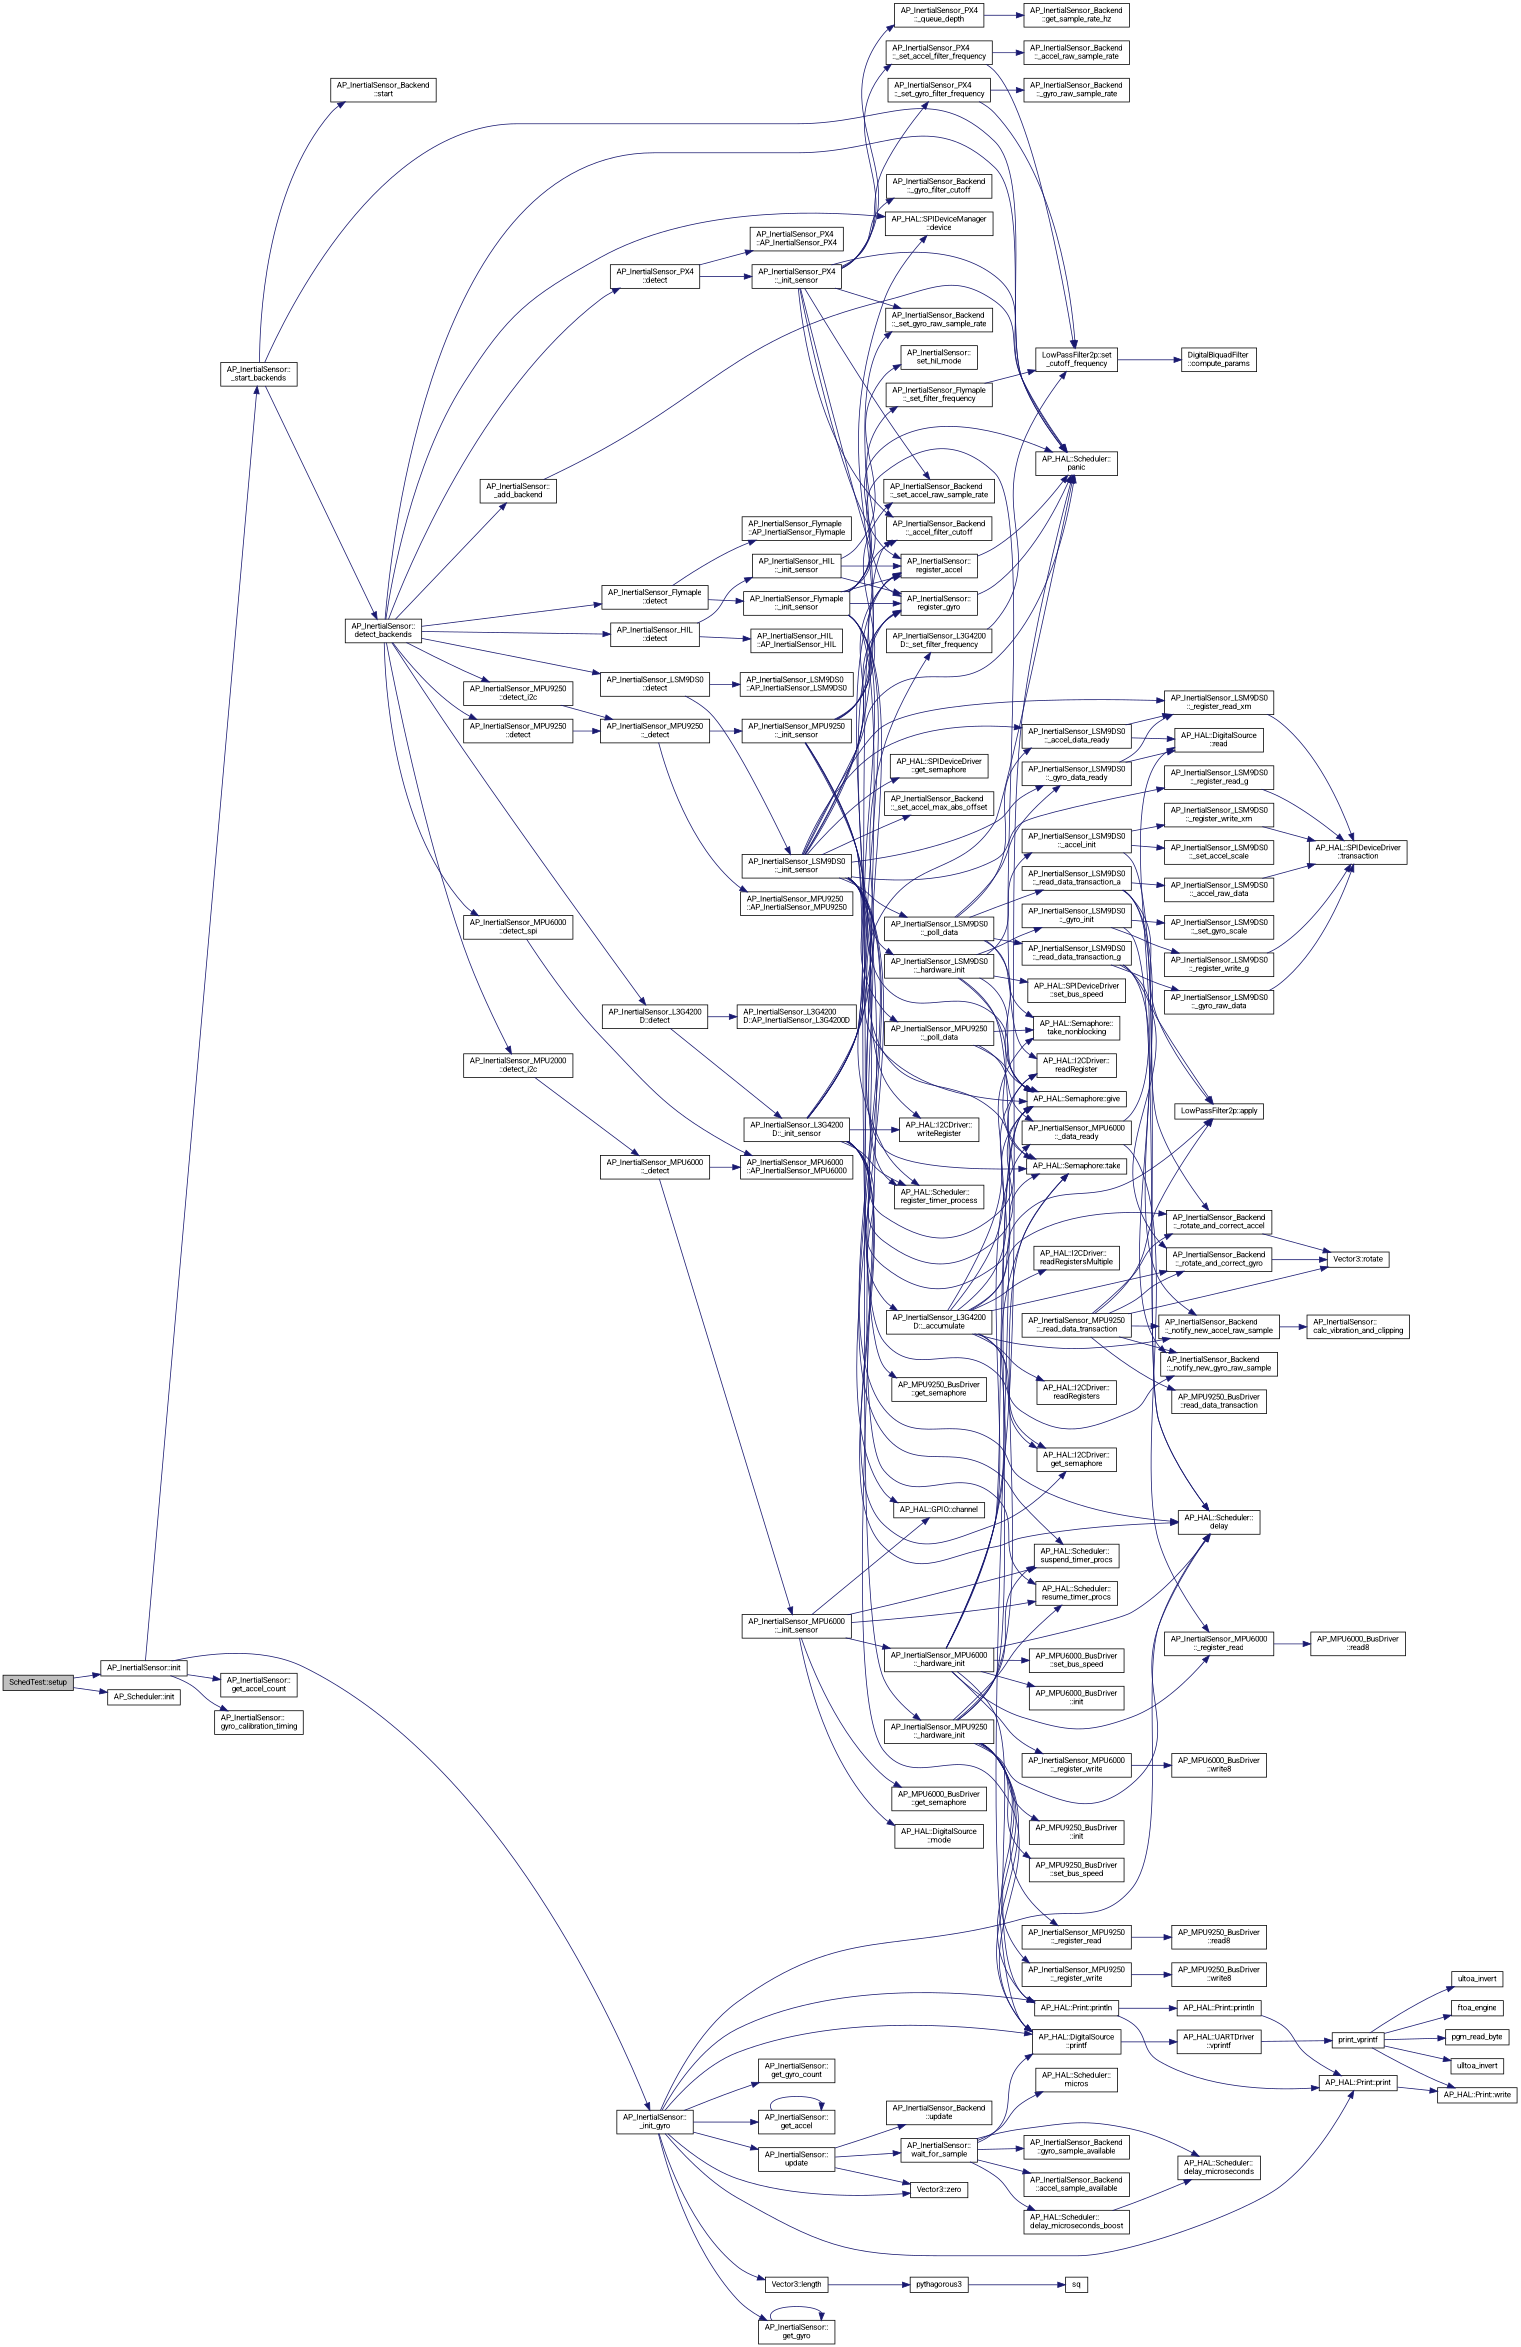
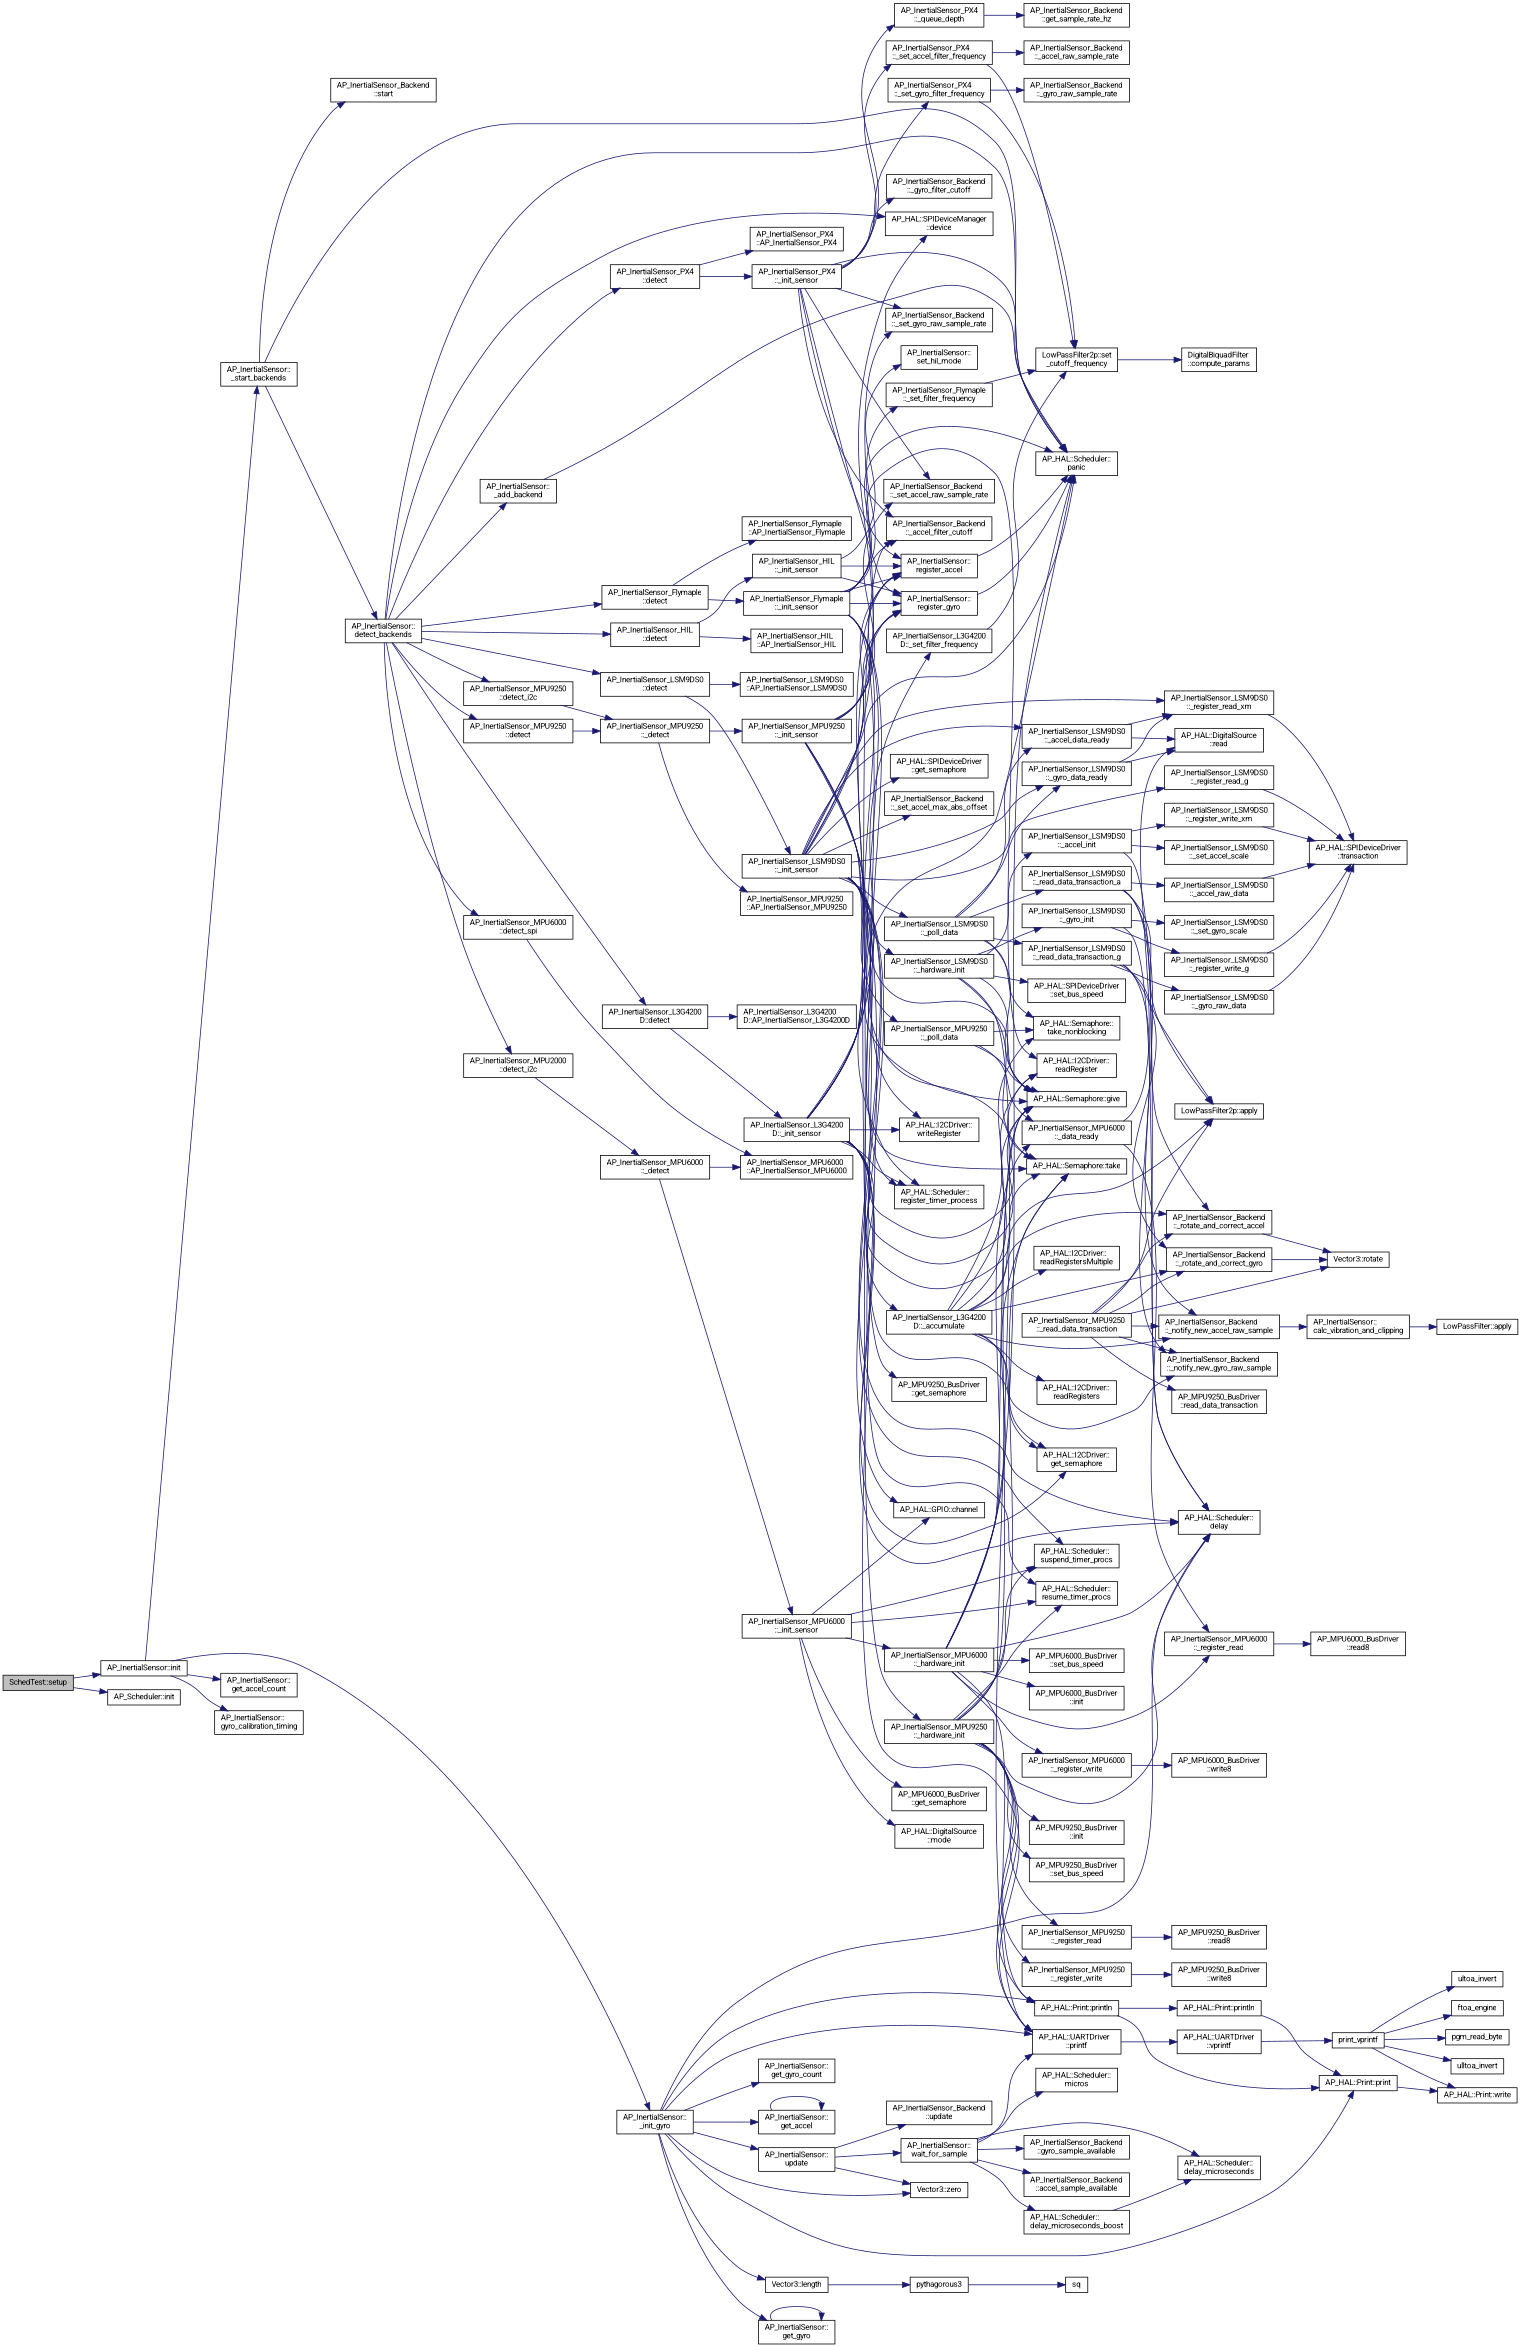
none -> (1477, 1327)
(1077, 2042) -> (1077, 2042)
